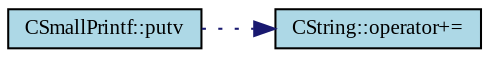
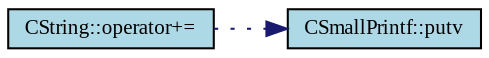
(228, 29) -> (240, 29)
